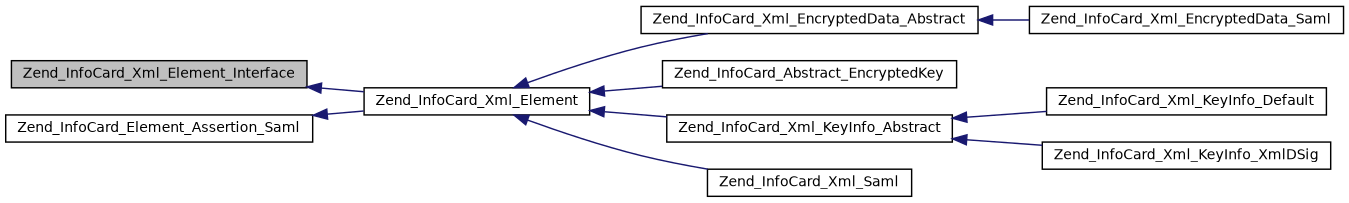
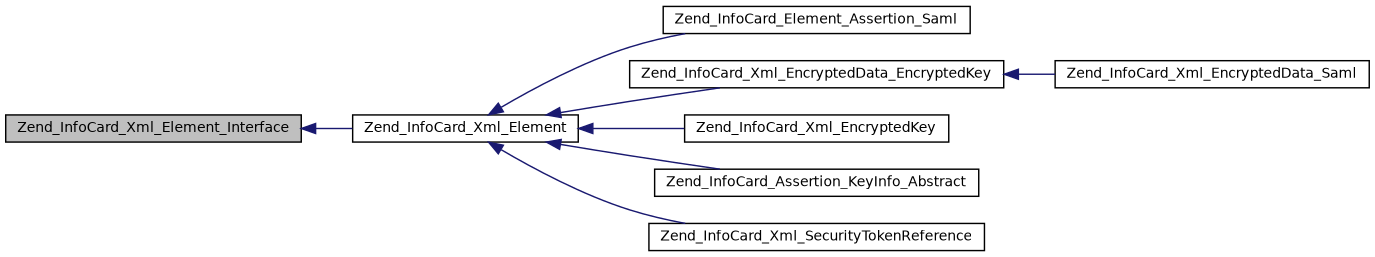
(810, 20) -> (817, 74)
(810, 74) -> (817, 128)
(1186, 101) -> none
(346, 113) -> (590, 62)
(810, 128) -> (817, 183)
(1186, 156) -> none
(810, 183) -> (817, 237)
